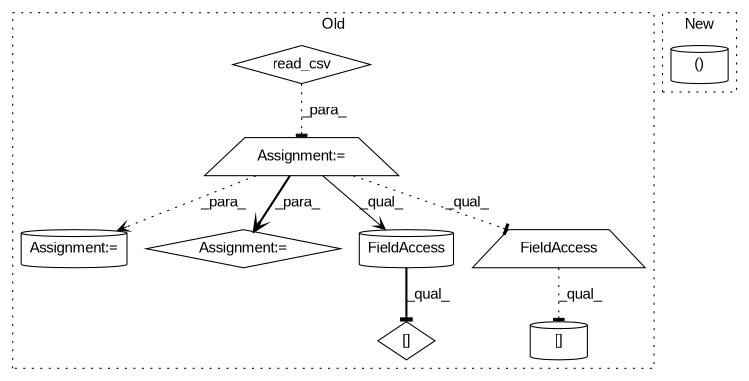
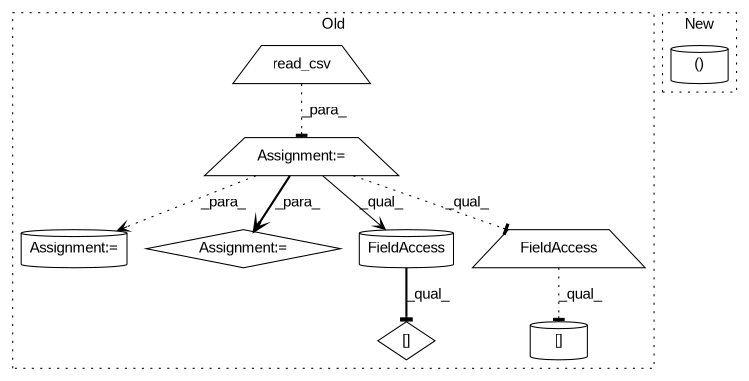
(302, 65) -> (302, 65)
